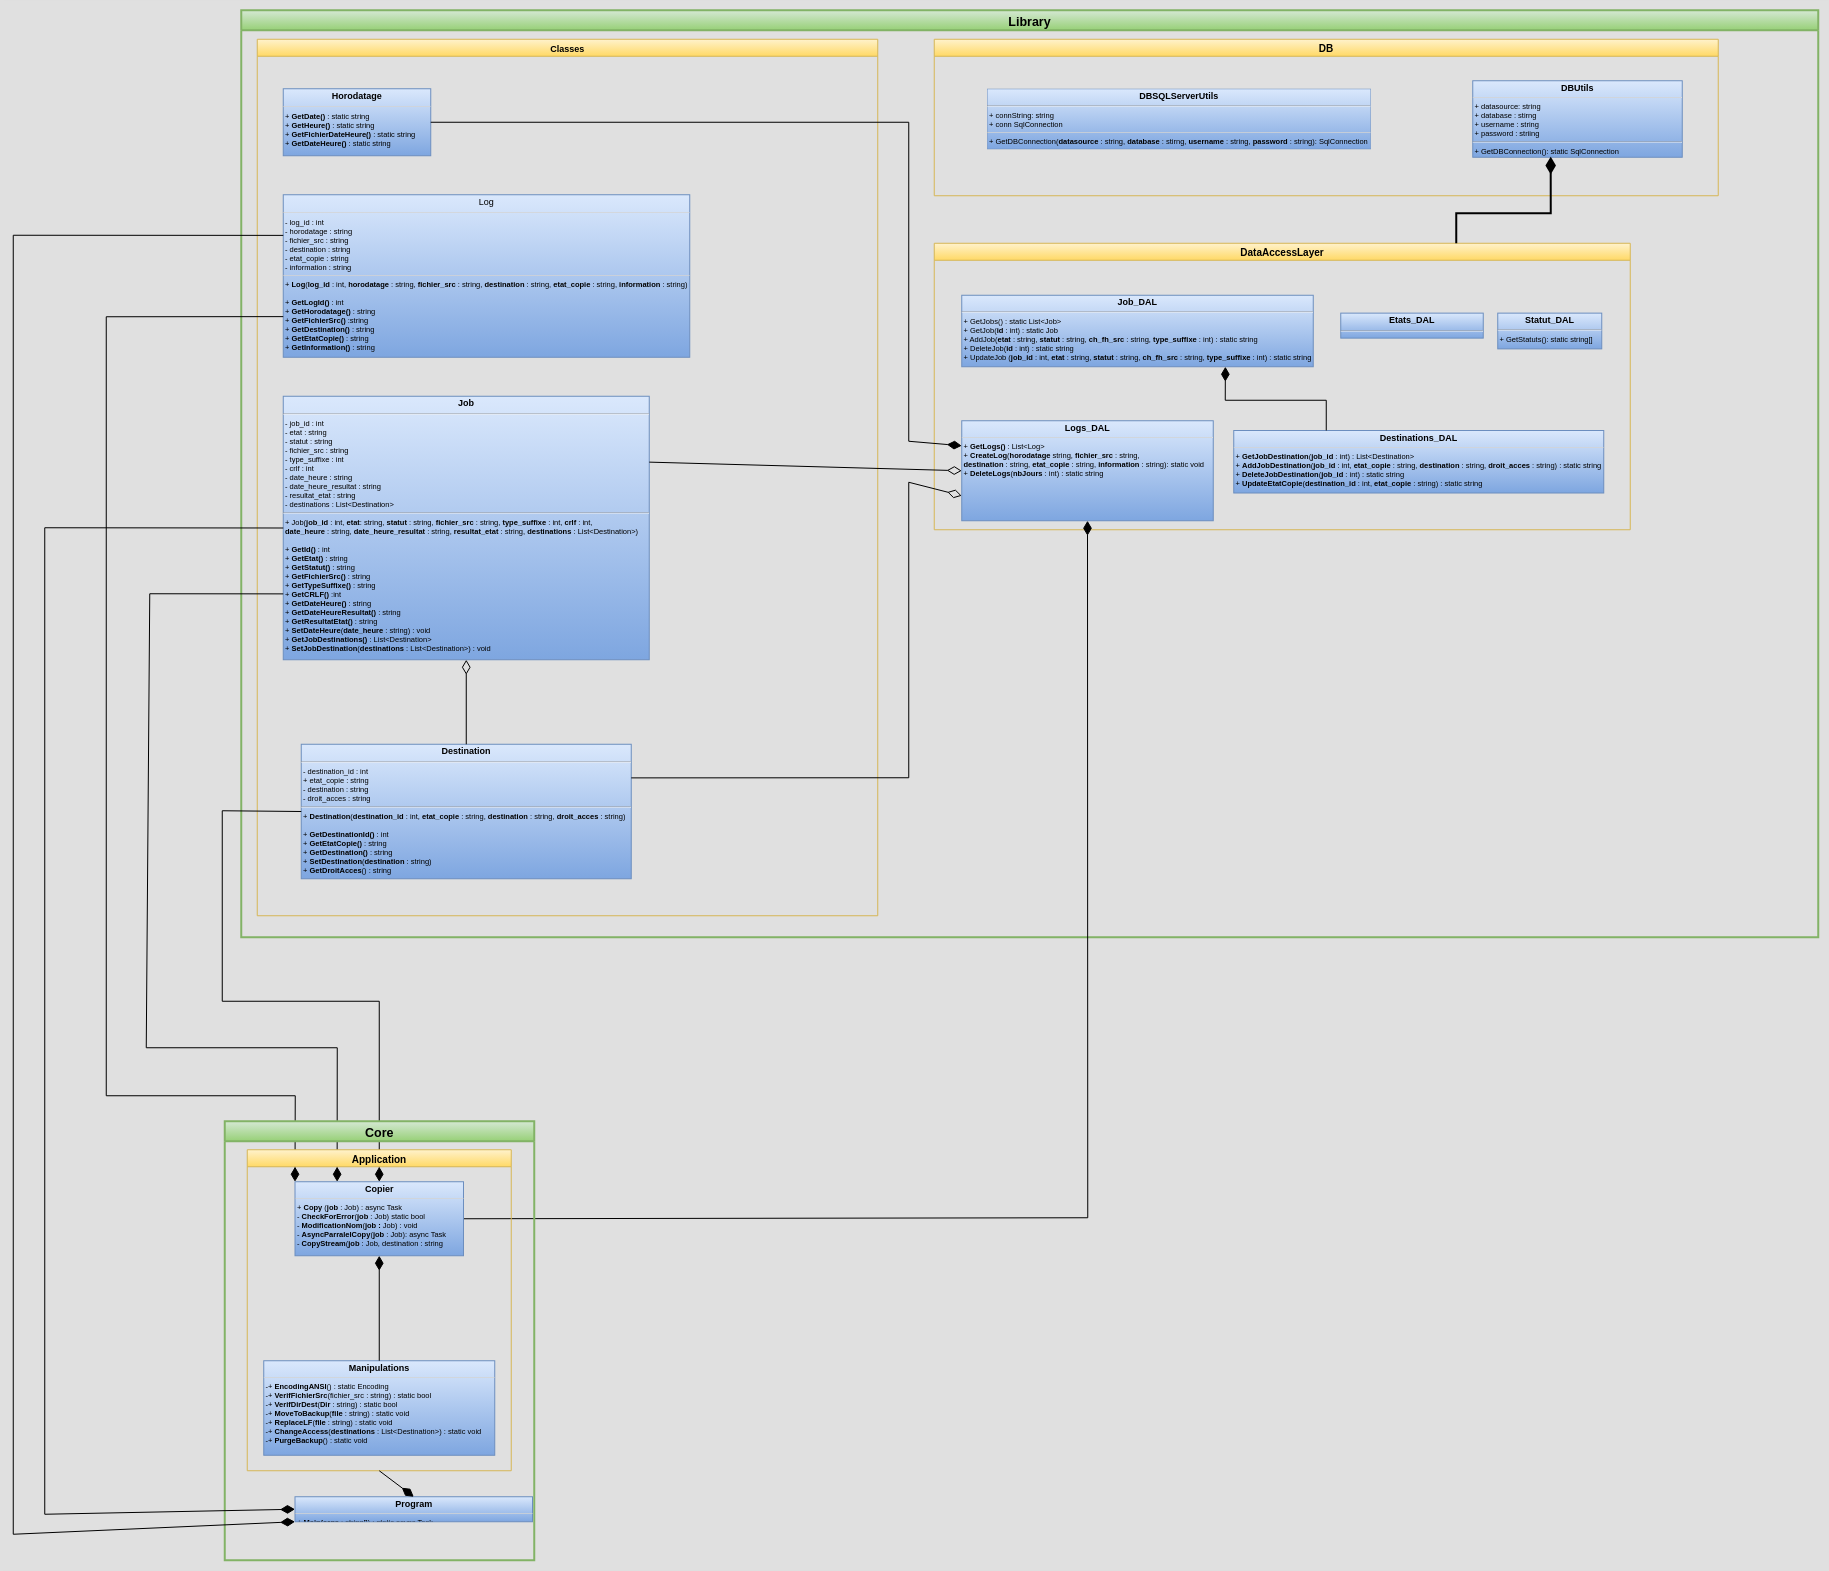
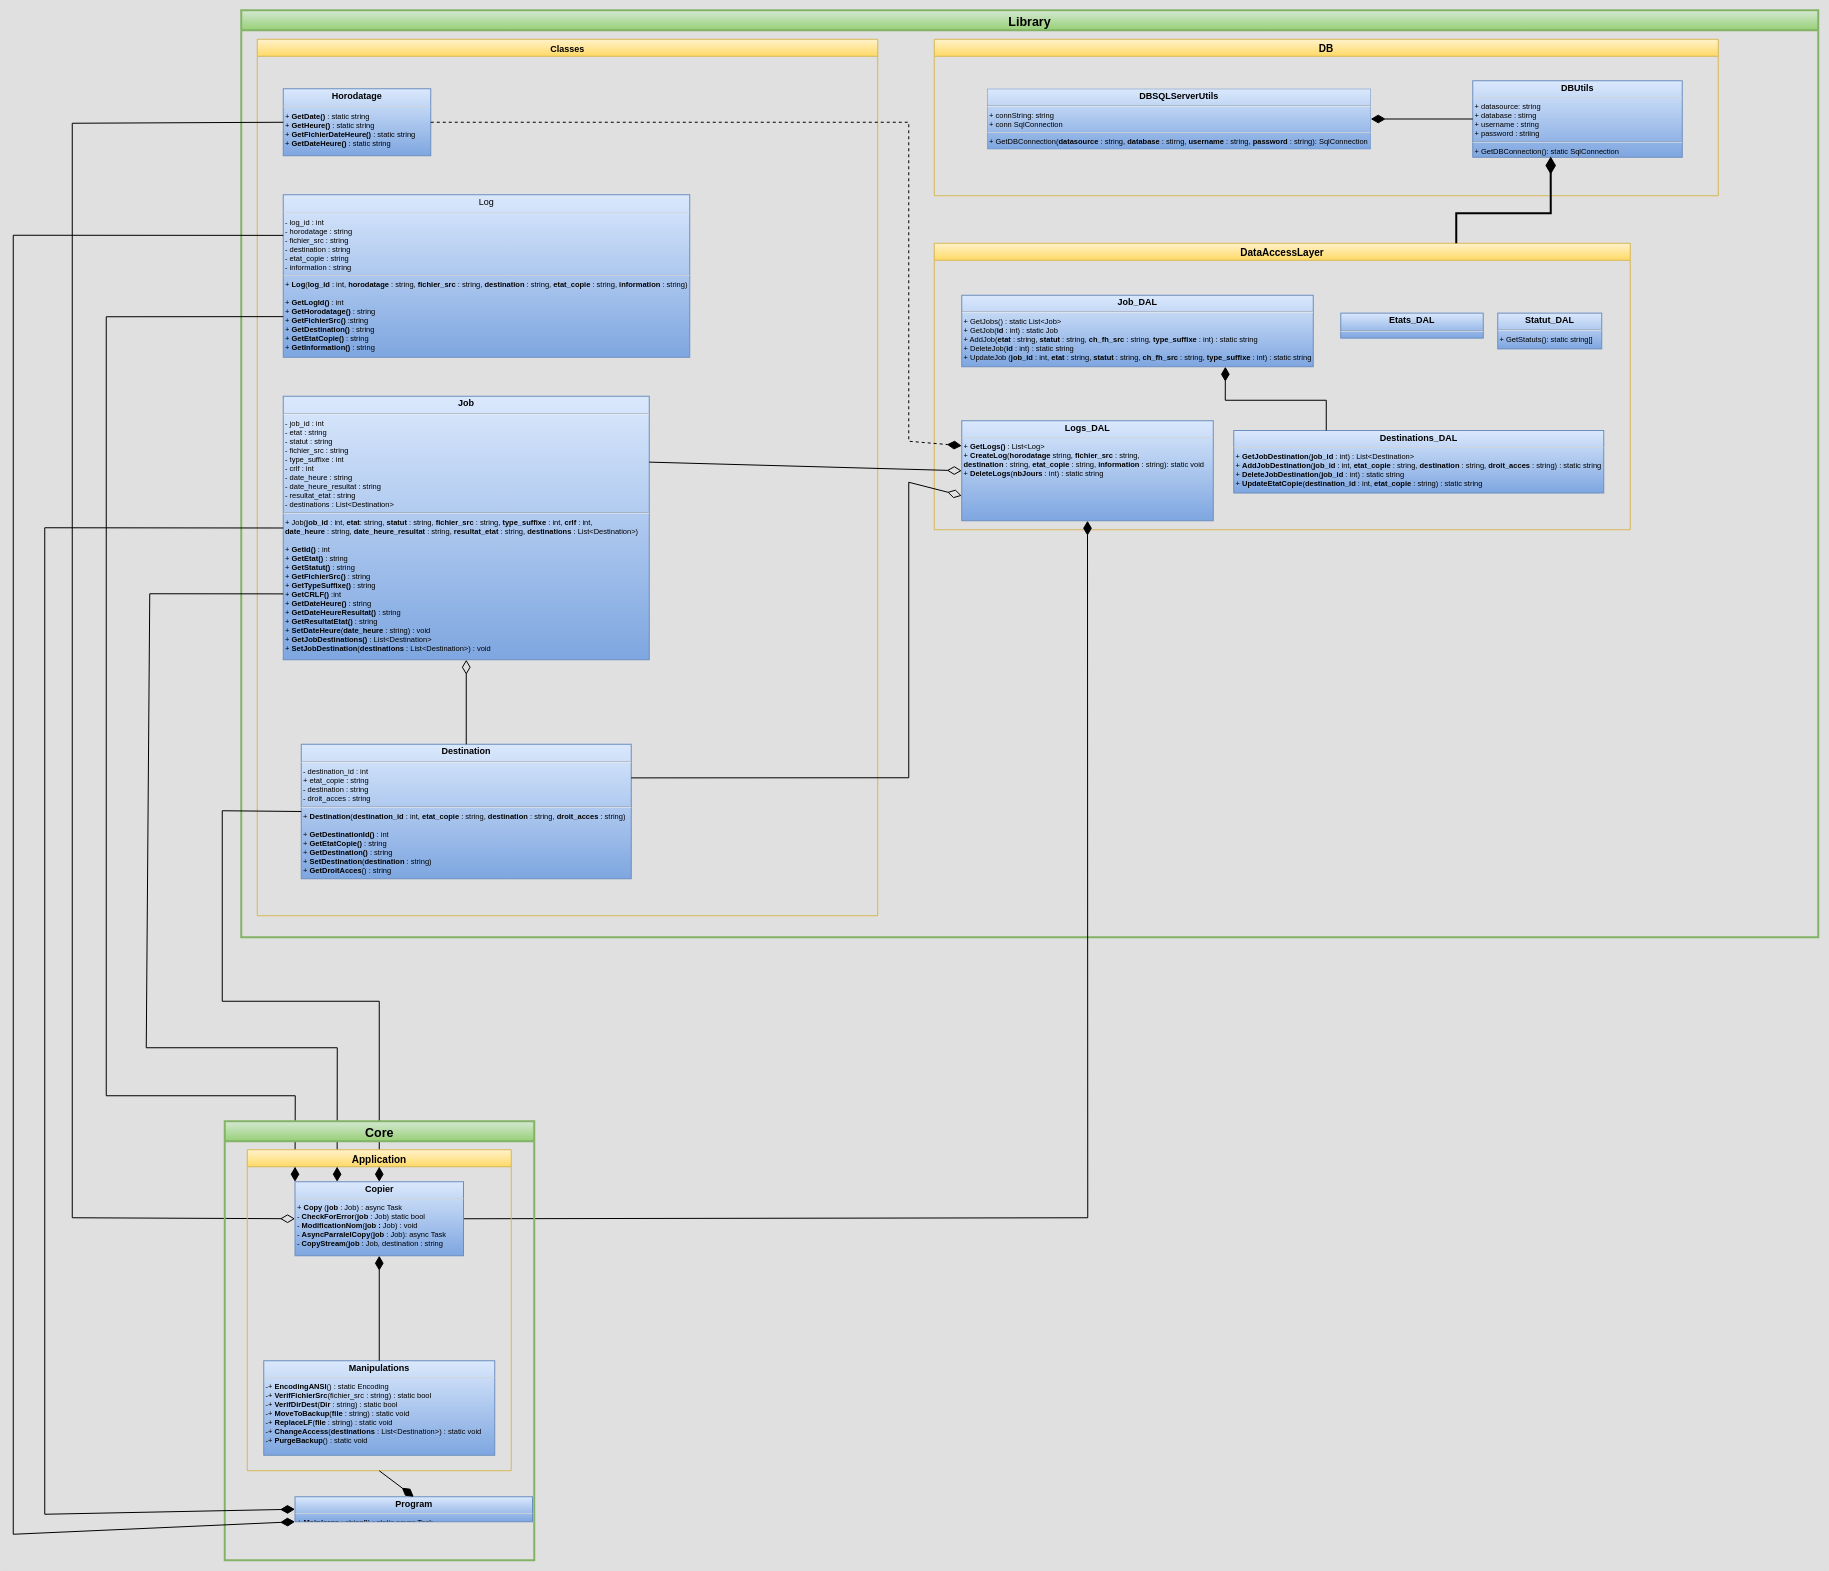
none -> (1429, 119)
(849, 122) -> (849, 122)
none -> (72, 668)
